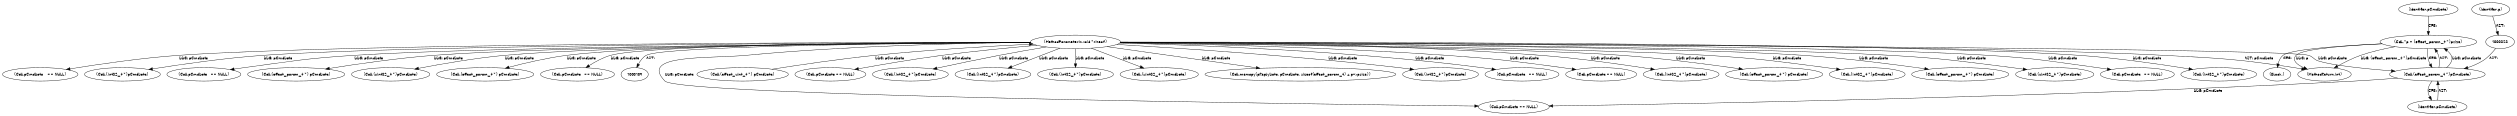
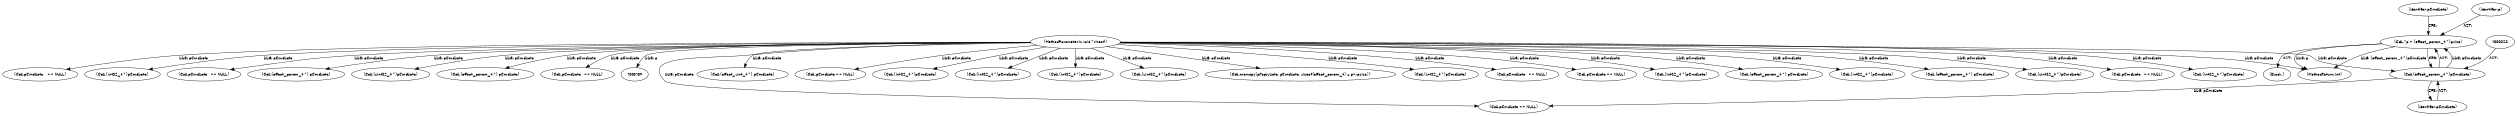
(2495, 24) -> (2462, 24)
(900, 53) -> (886, 46)
(651, 58) -> (651, 58)
(2259, 58) -> (2259, 58)
(2288, 58) -> (2288, 58)
